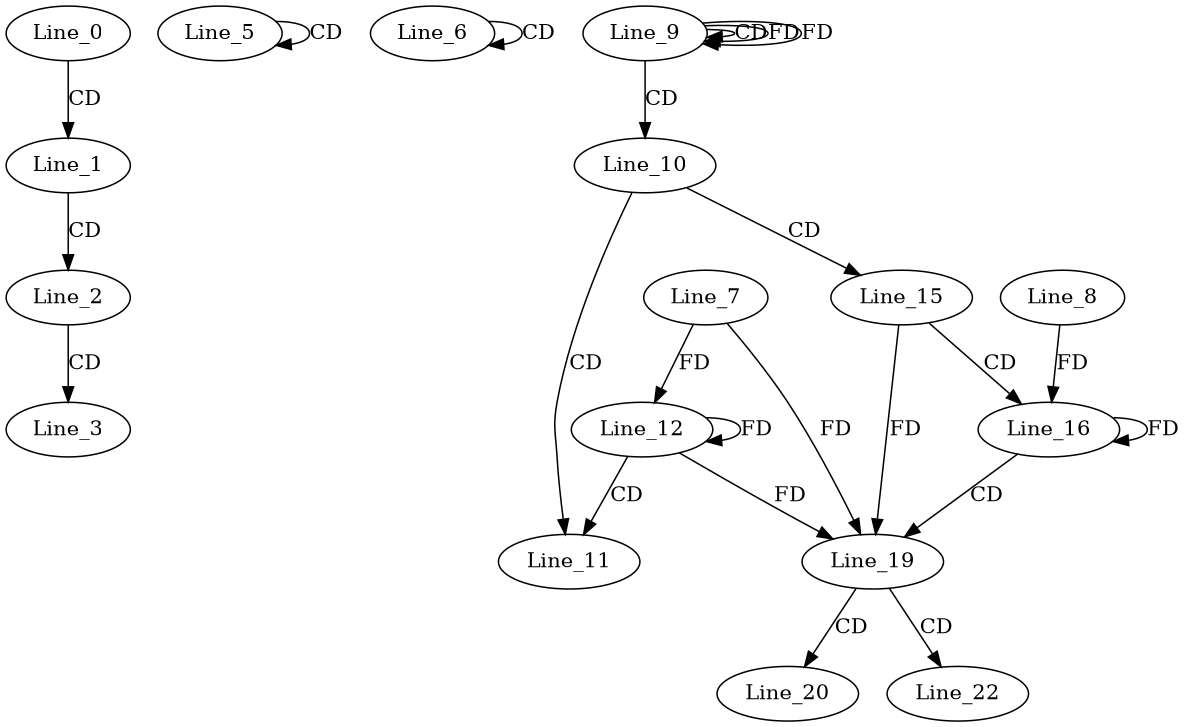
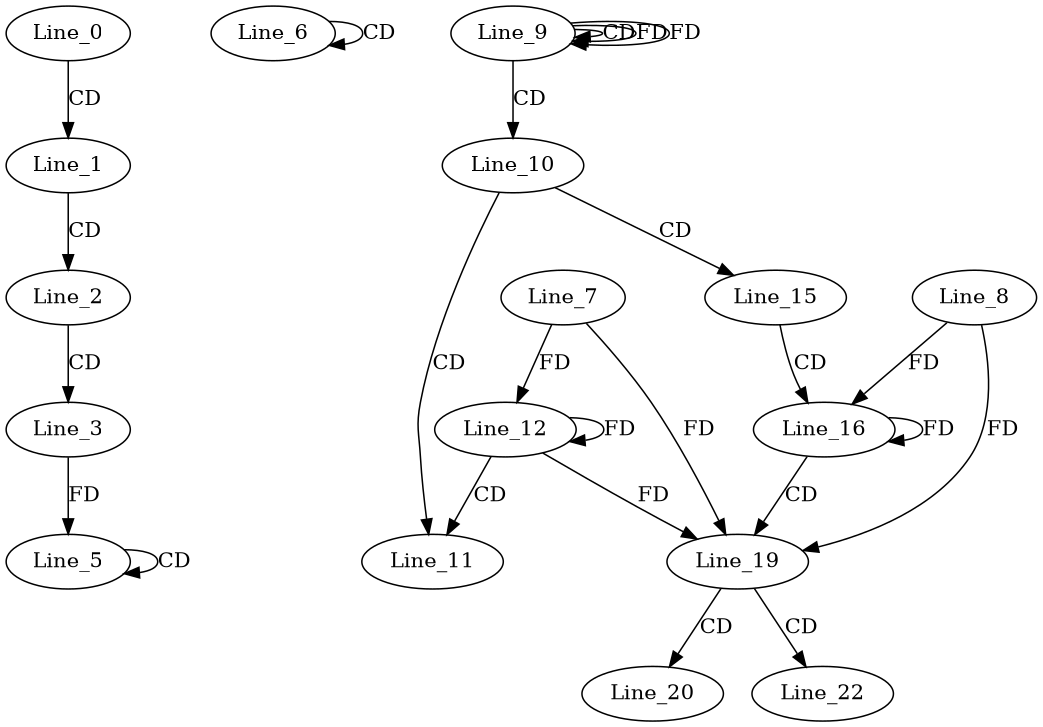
(888, 422) -> (956, 474)
none -> (68, 488)
